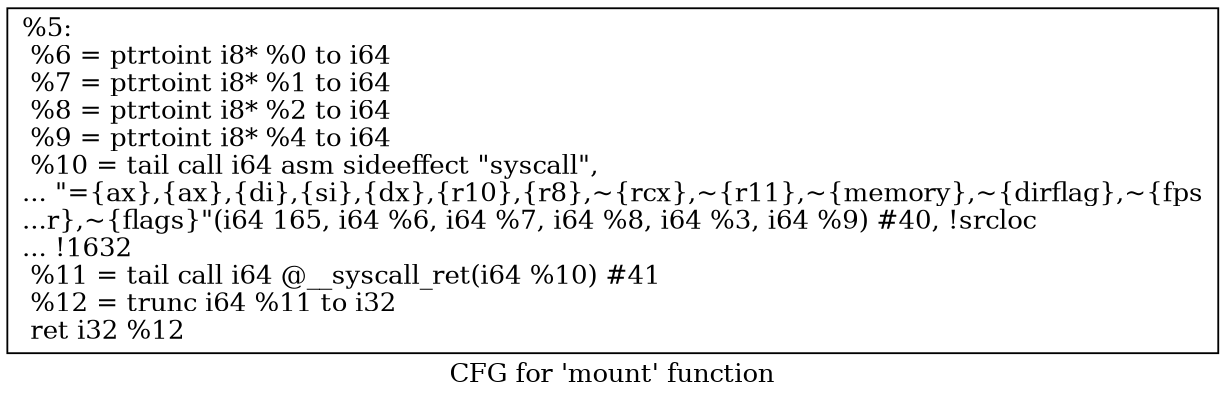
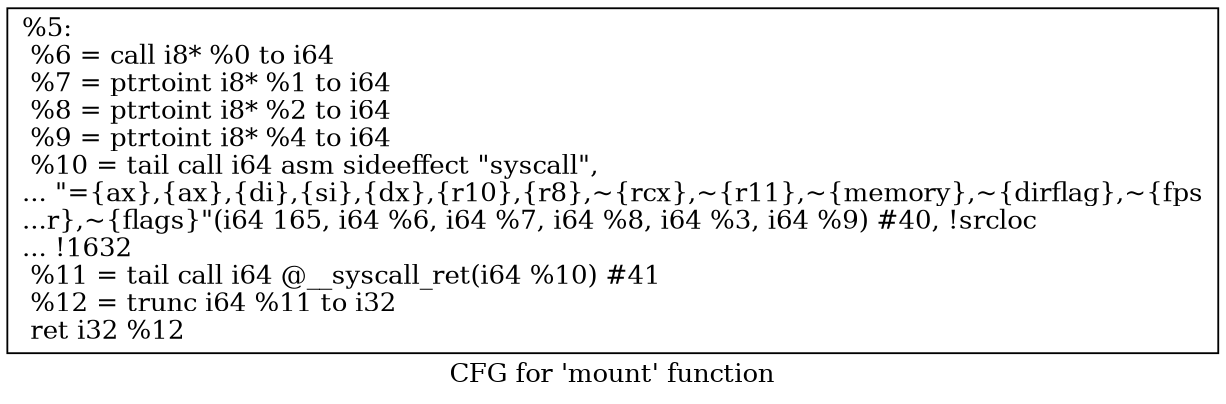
(207, 56) -> (179, 56)
